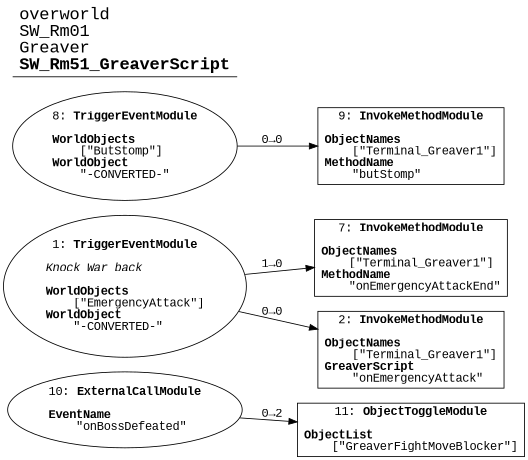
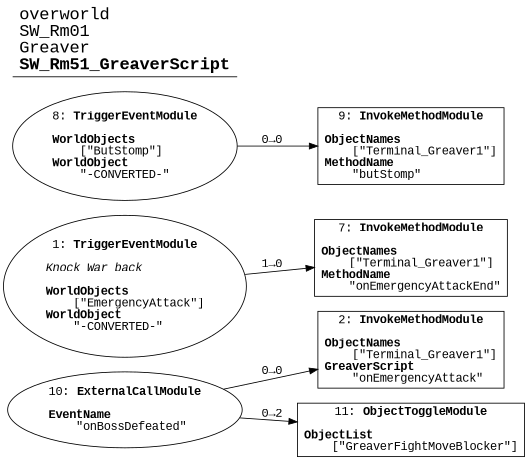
(274, 319) -> (267, 380)
